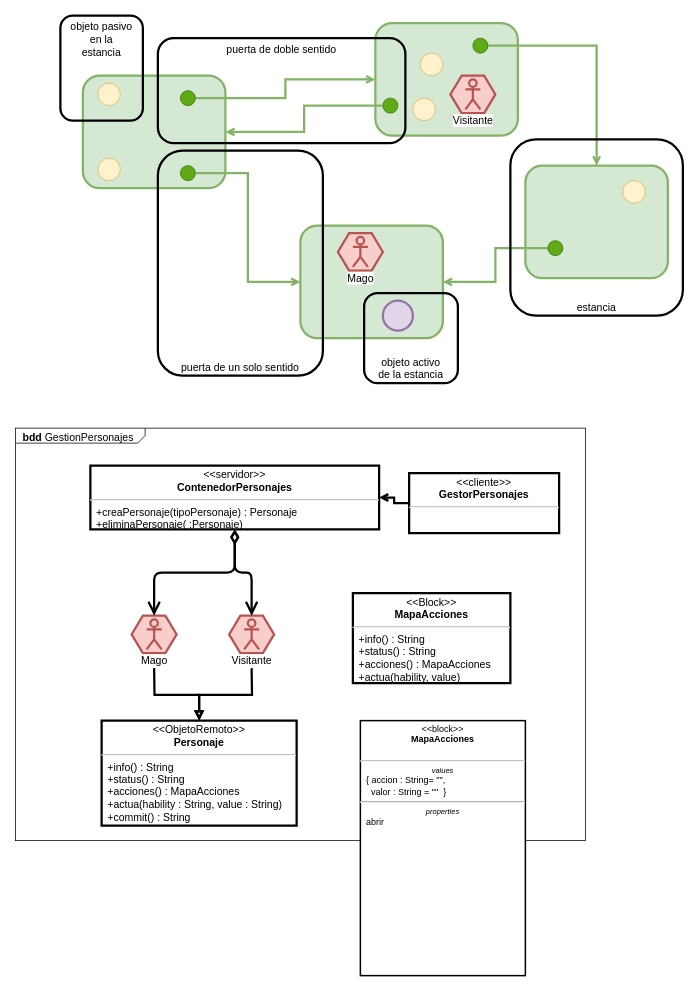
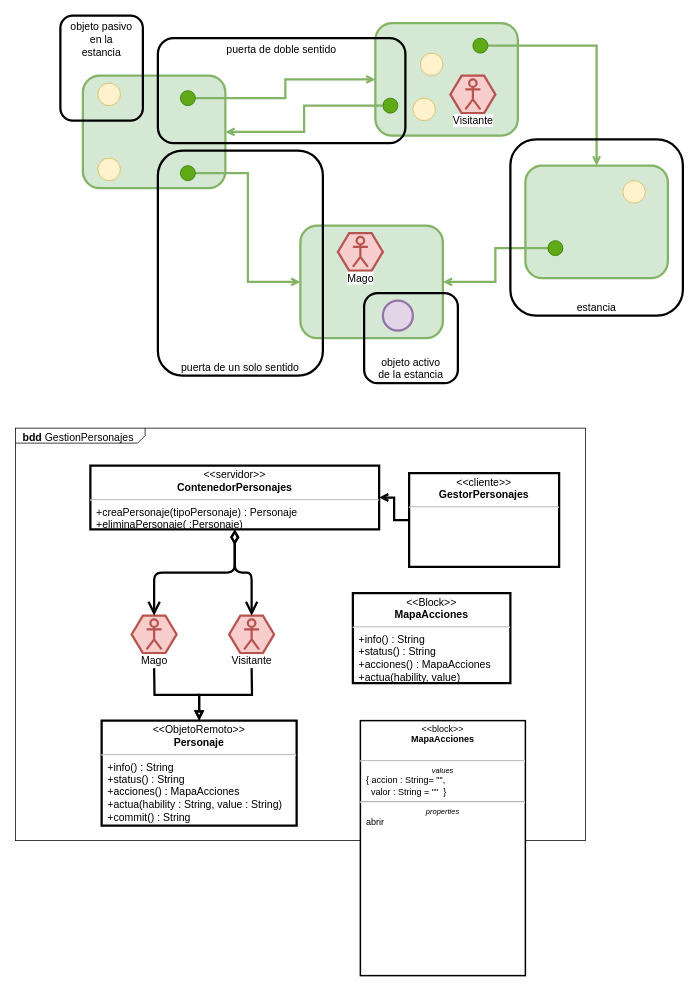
(484, 503) -> (484, 520)
